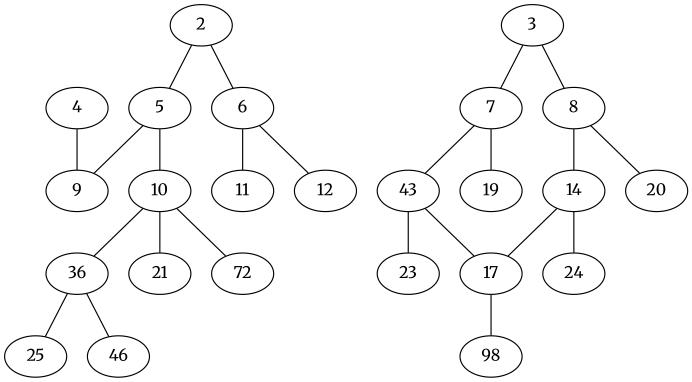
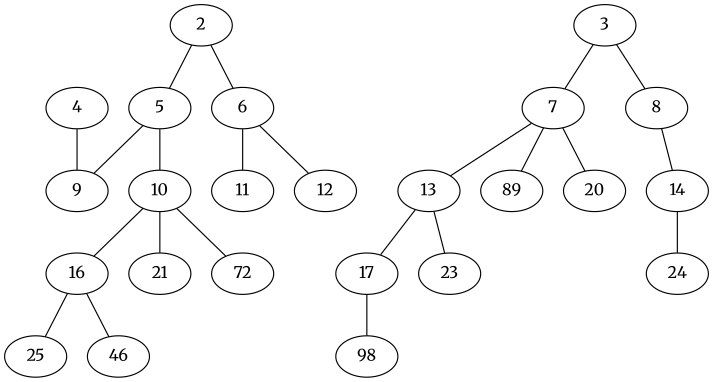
(615, 149) -> (574, 150)
(408, 191) -> (429, 191)
(491, 191) -> (512, 191)
(533, 232) -> none
(77, 274) -> (77, 274)
